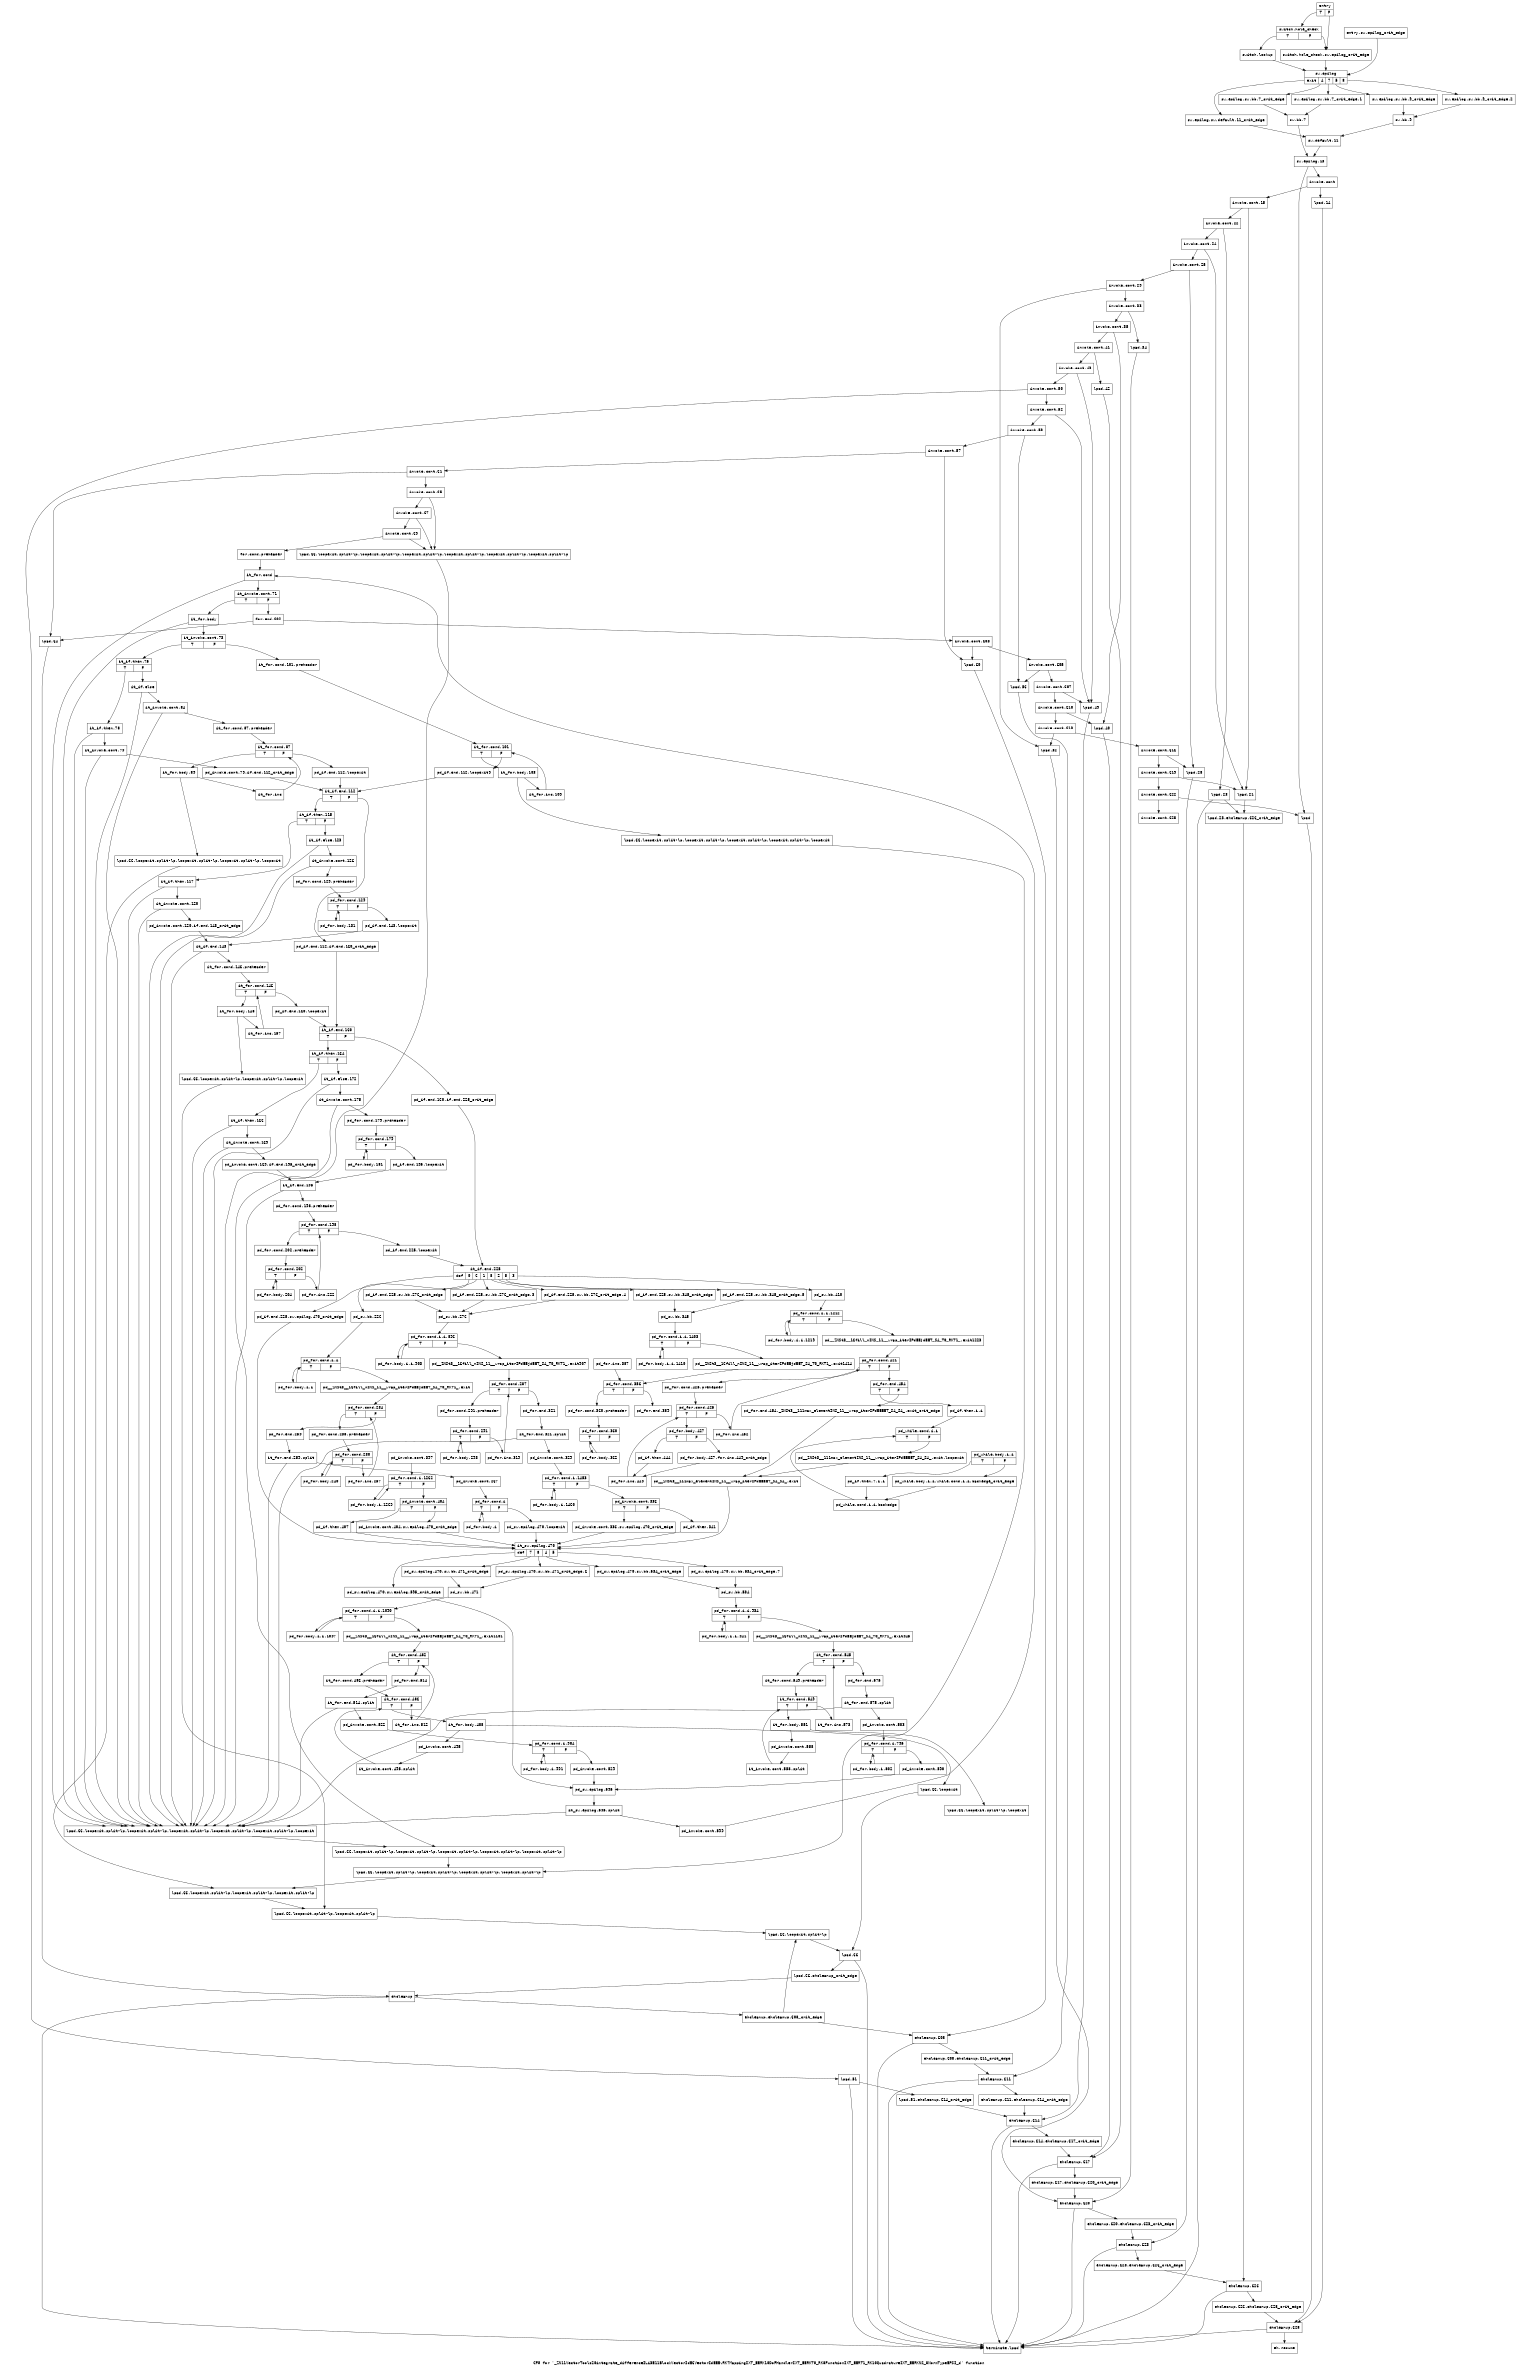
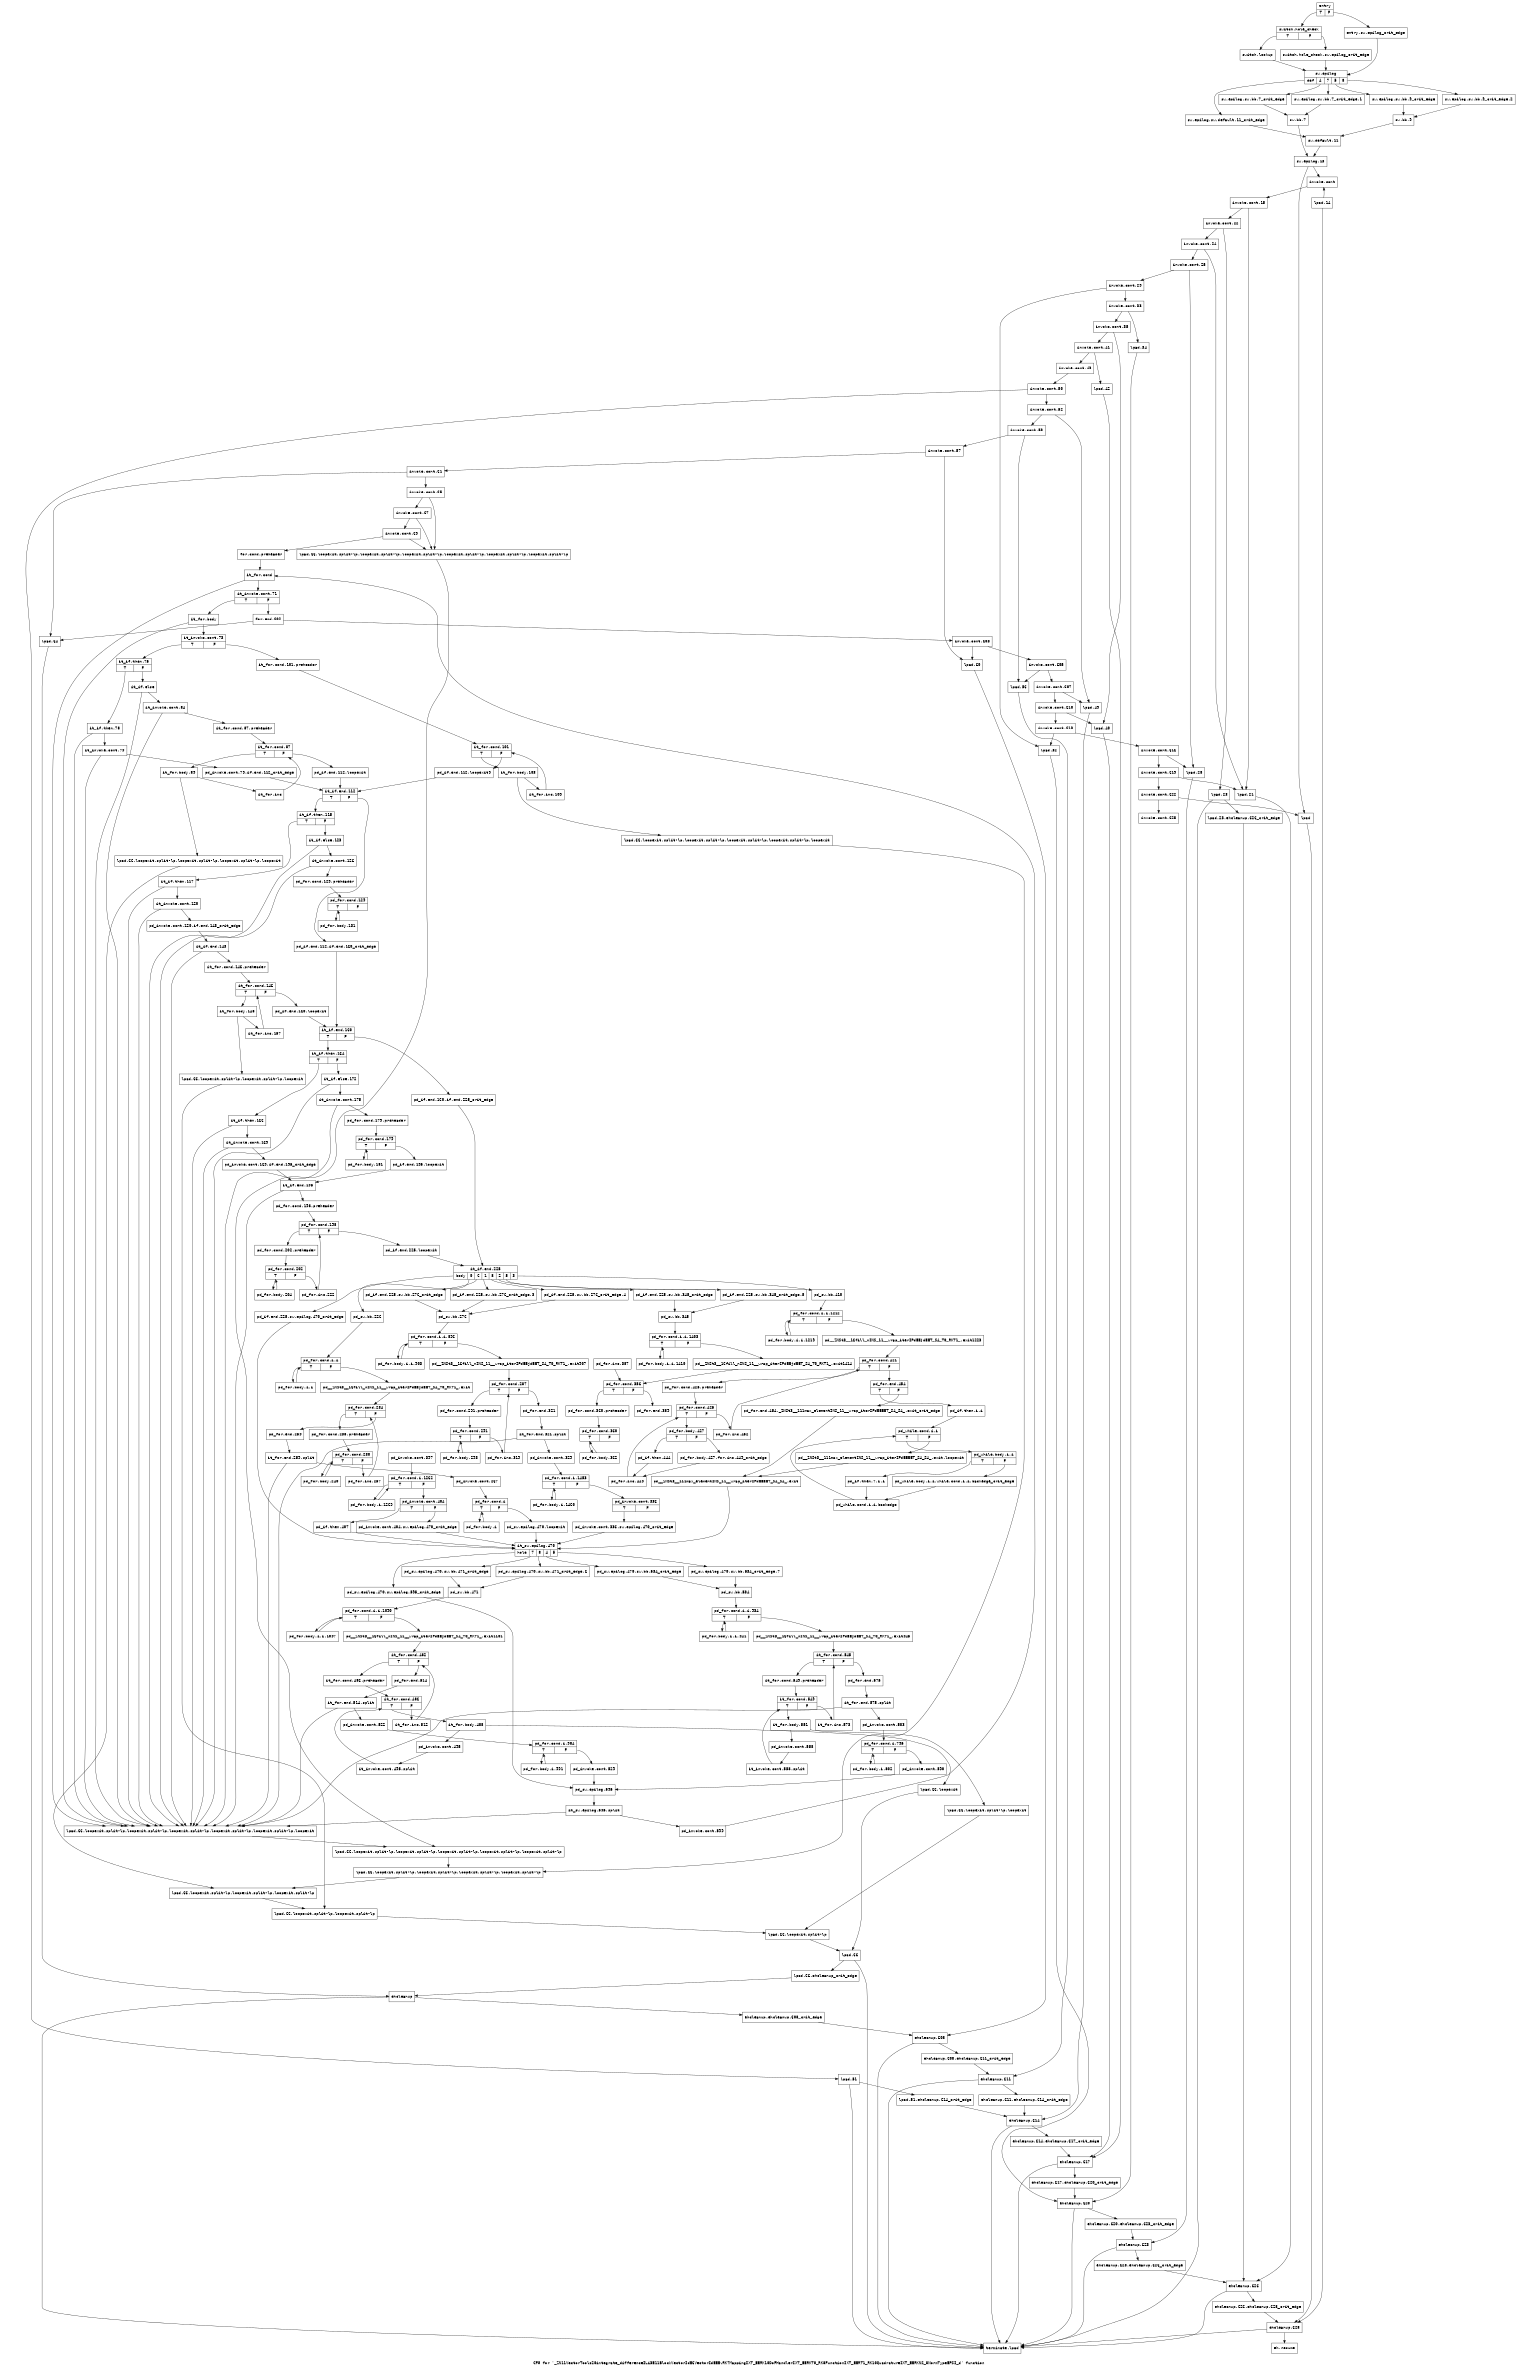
(1329, 32) -> (1351, 17)
(1312, 80) -> (1311, 80)
(1320, 191) -> (1324, 194)
(1092, 536) -> none
(1245, 804) -> (1290, 1536)
(391, 926) -> none
(460, 1276) -> (461, 1276)
none -> (936, 1451)
(699, 1527) -> none
(521, 1553) -> (522, 1553)
(788, 1975) -> (893, 1872)
